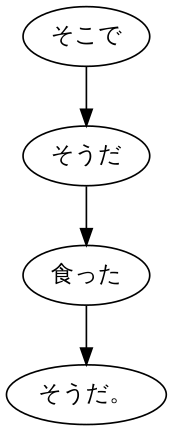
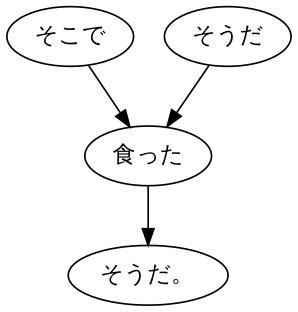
(86, 88) -> (105, 89)
